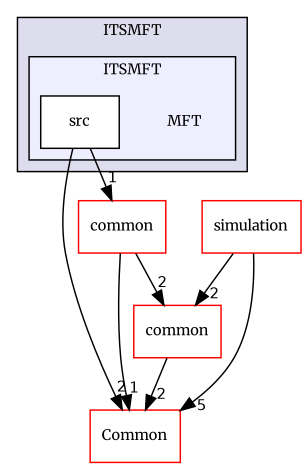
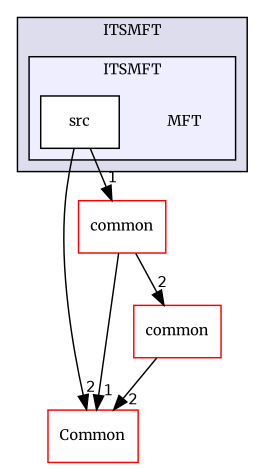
(252, 227) -> none
